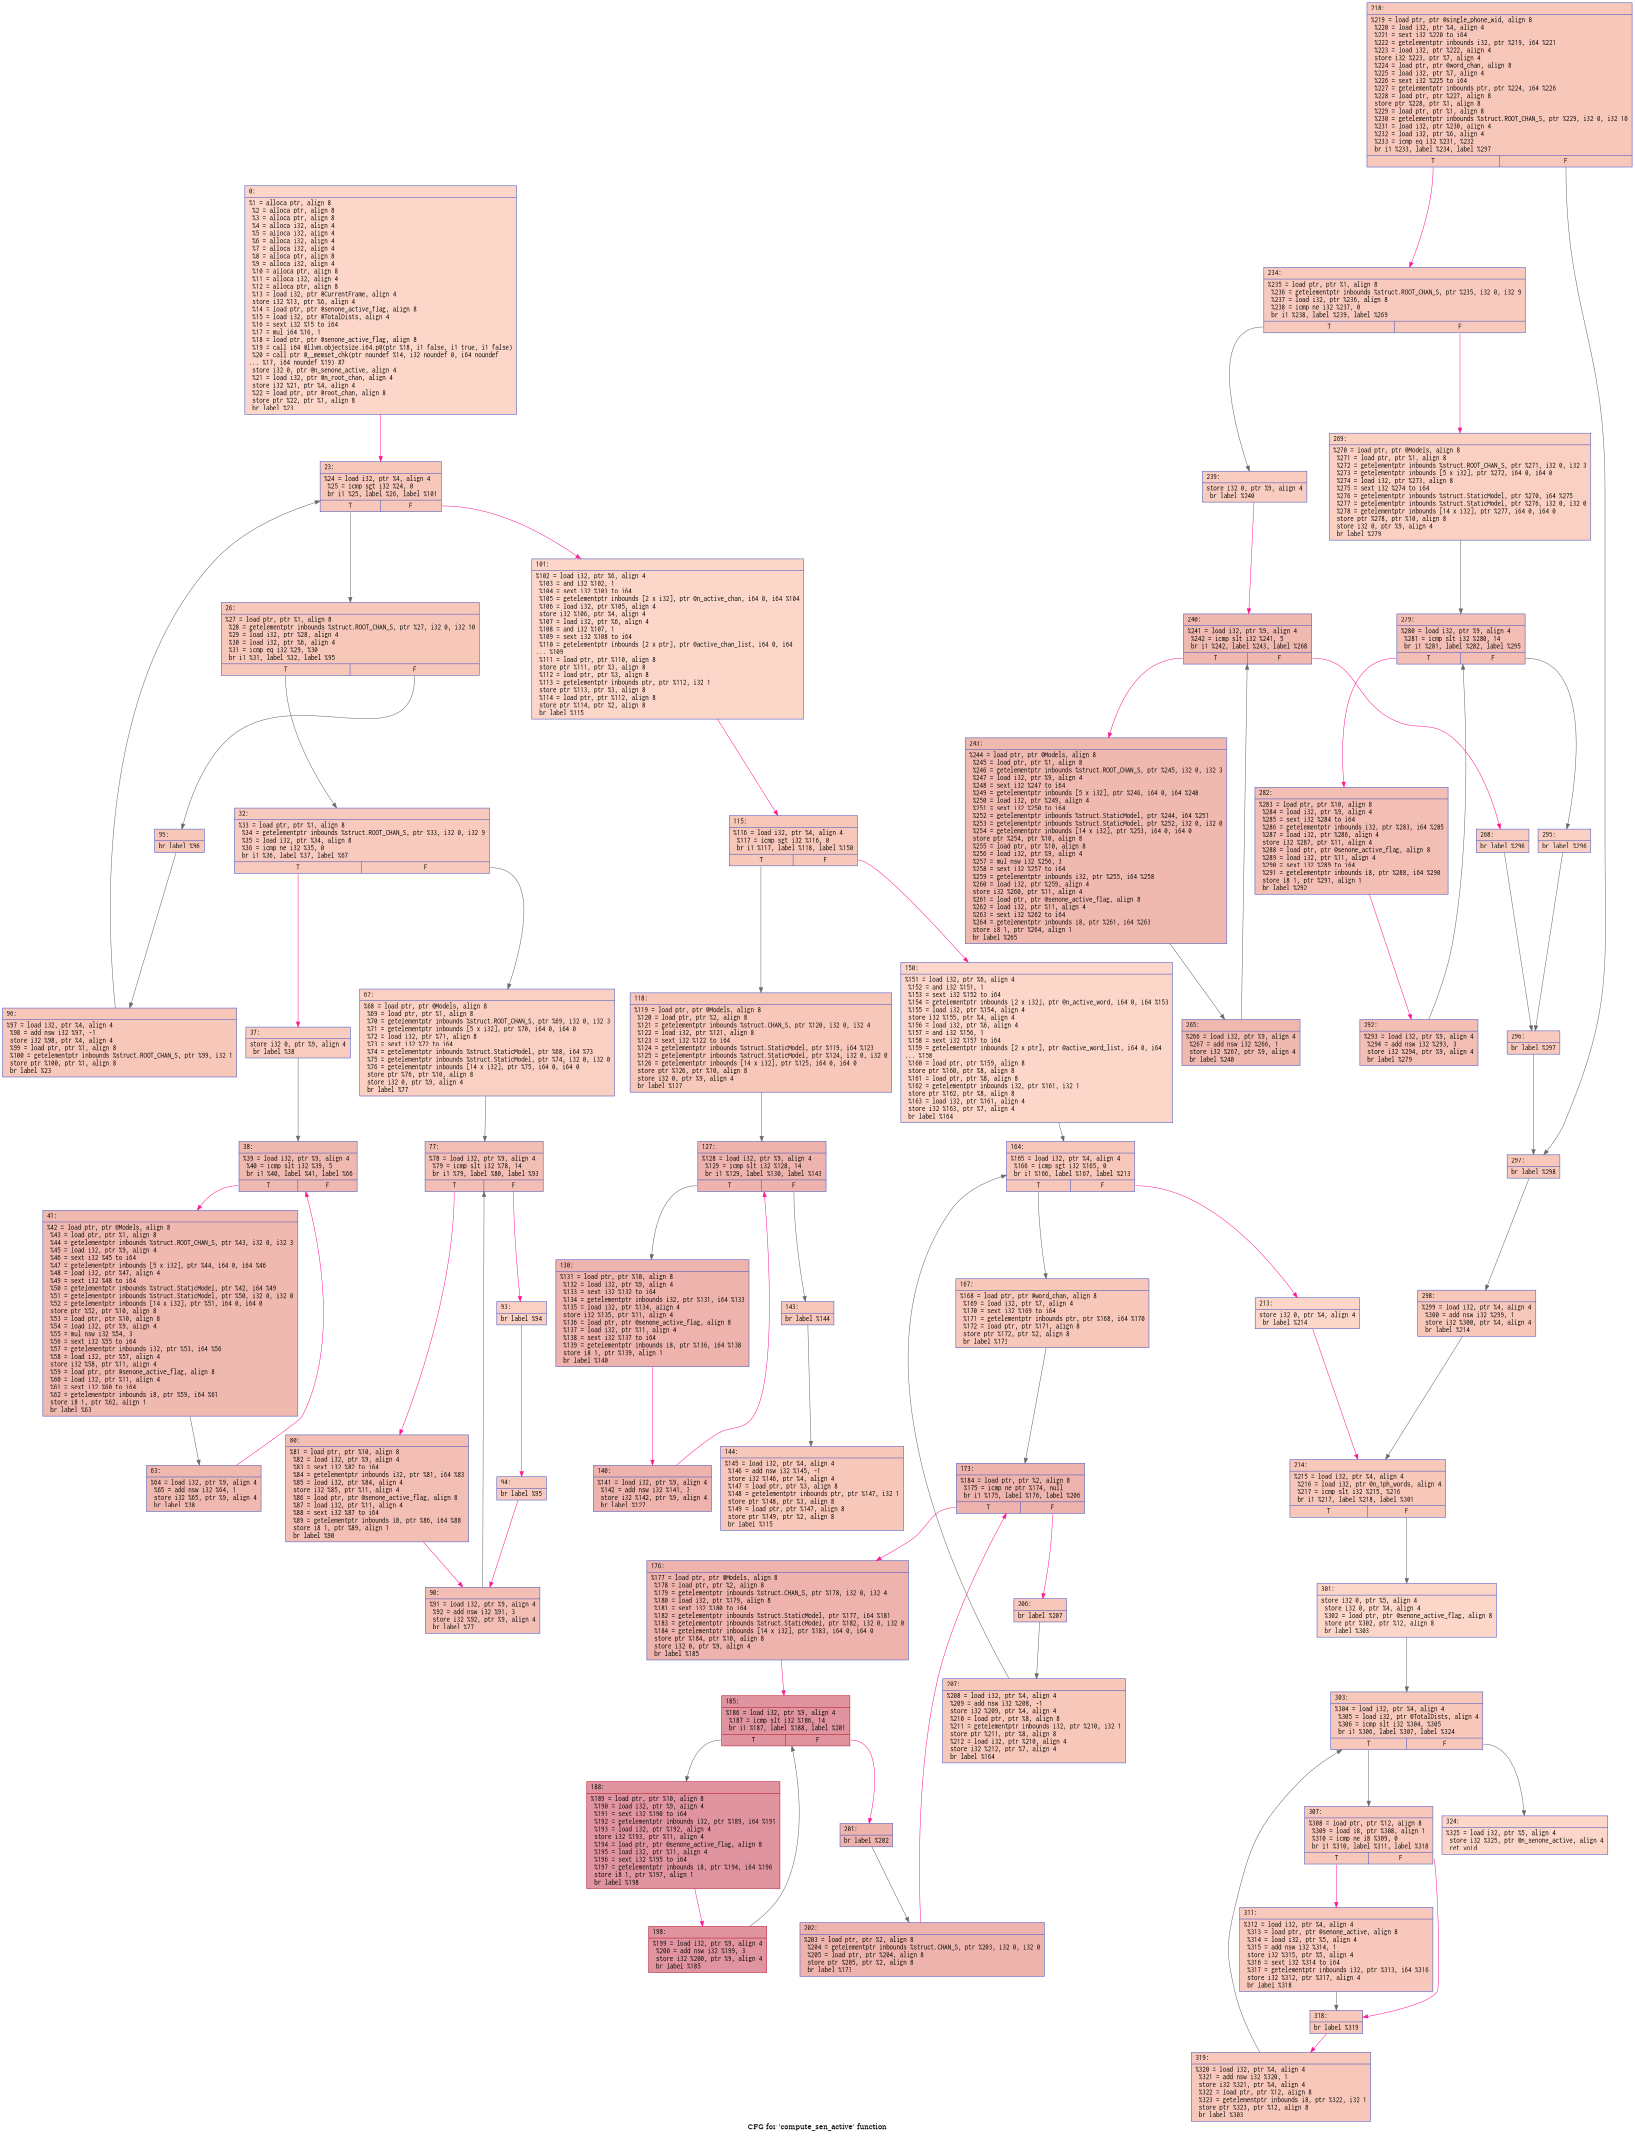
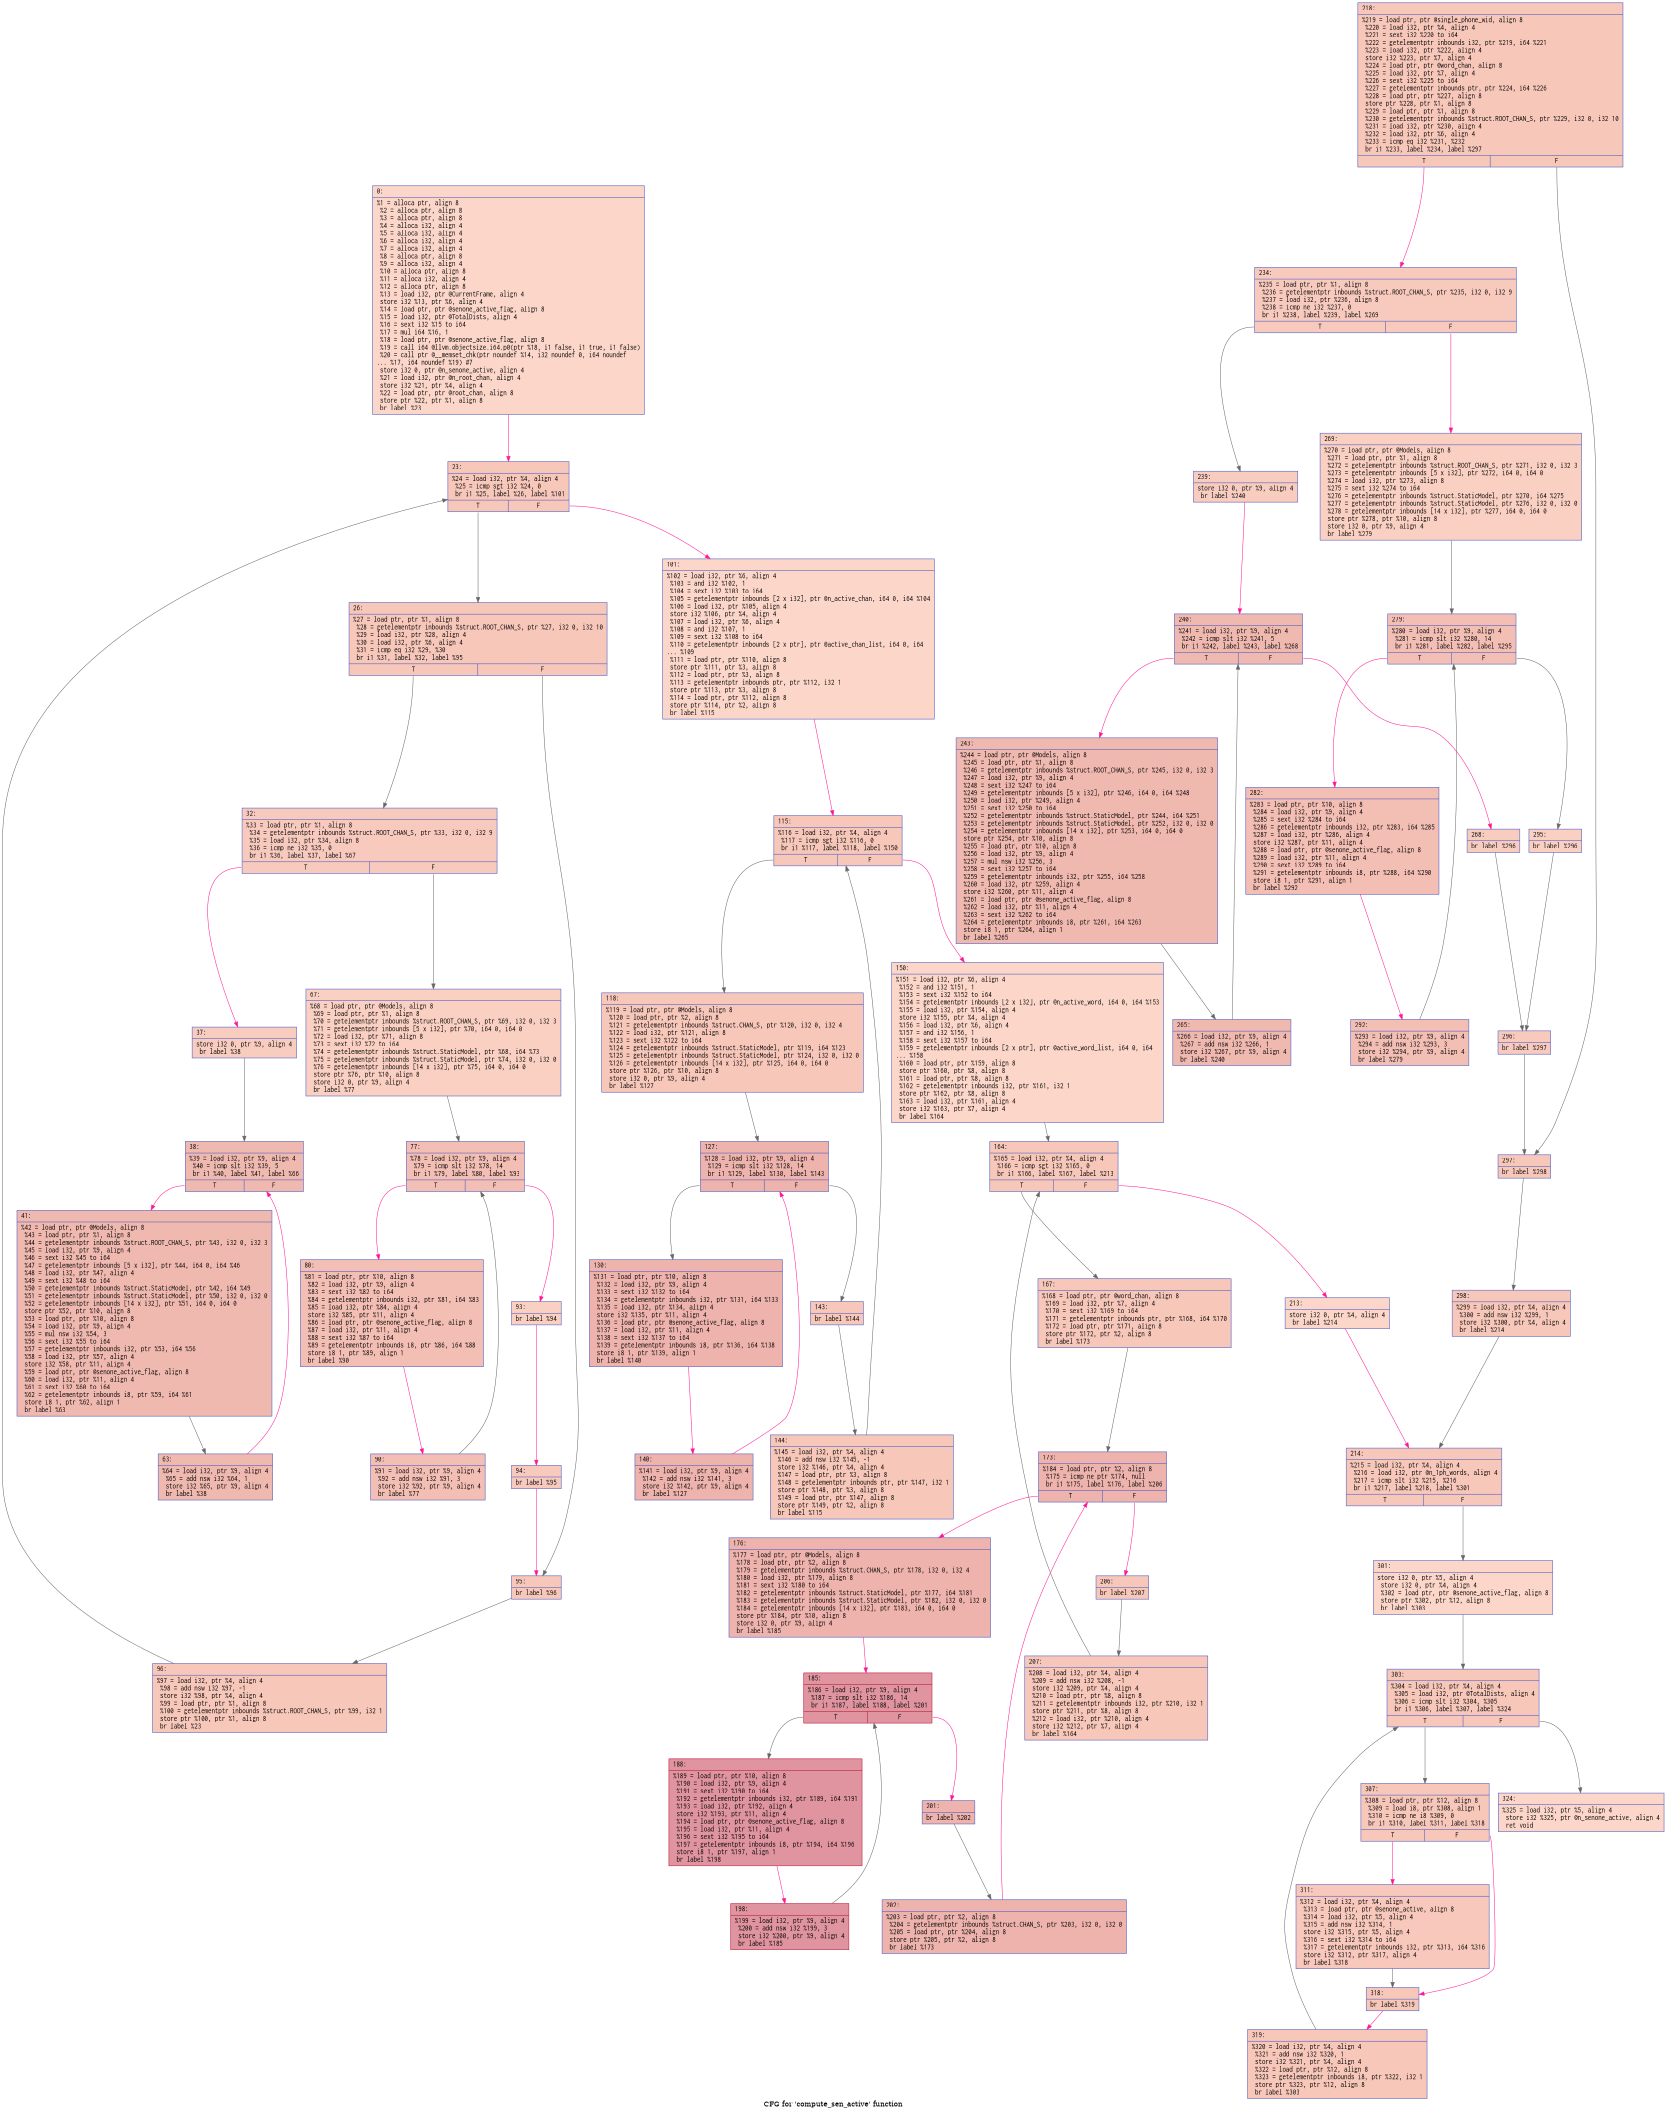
none -> (881, 1152)
(505, 1541) -> (536, 1530)
